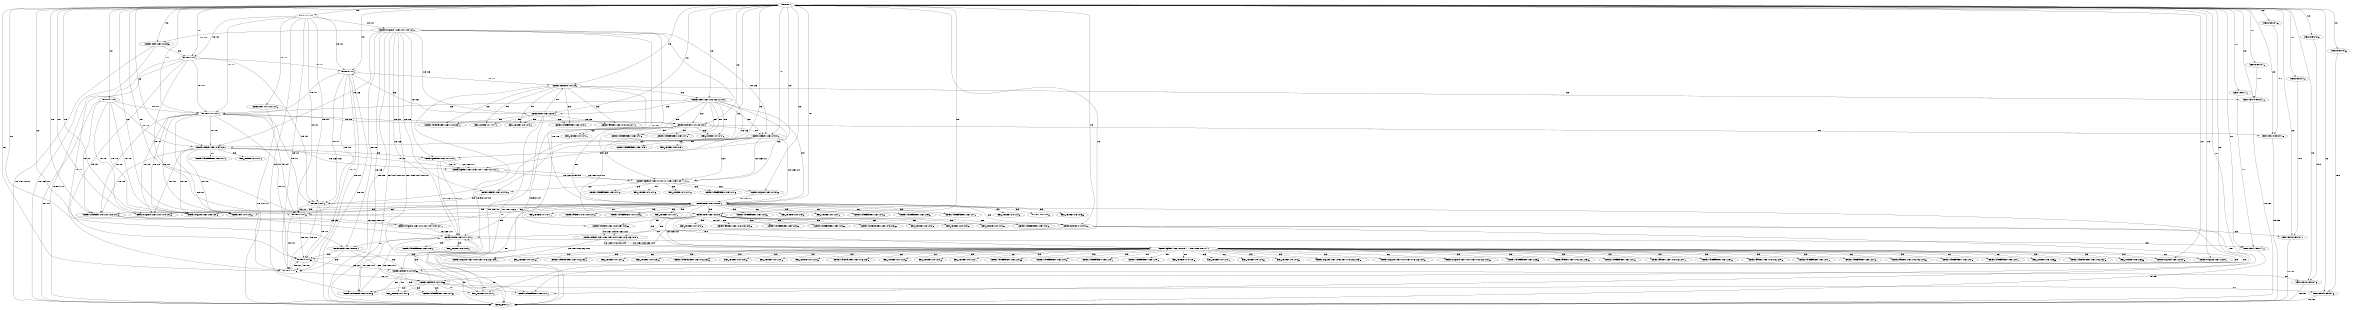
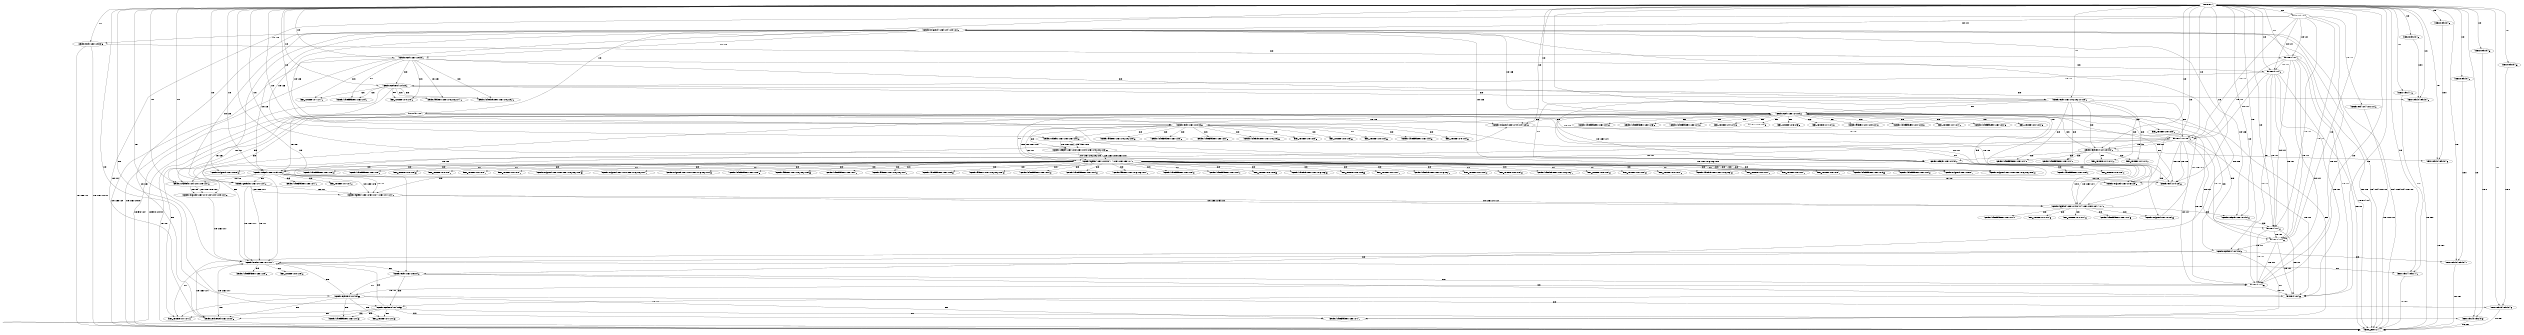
(342, 9) -> (2266, 12)
(627, 111) -> (1235, 84)
(150, 149) -> (1849, 134)
(301, 266) -> (2196, 215)
